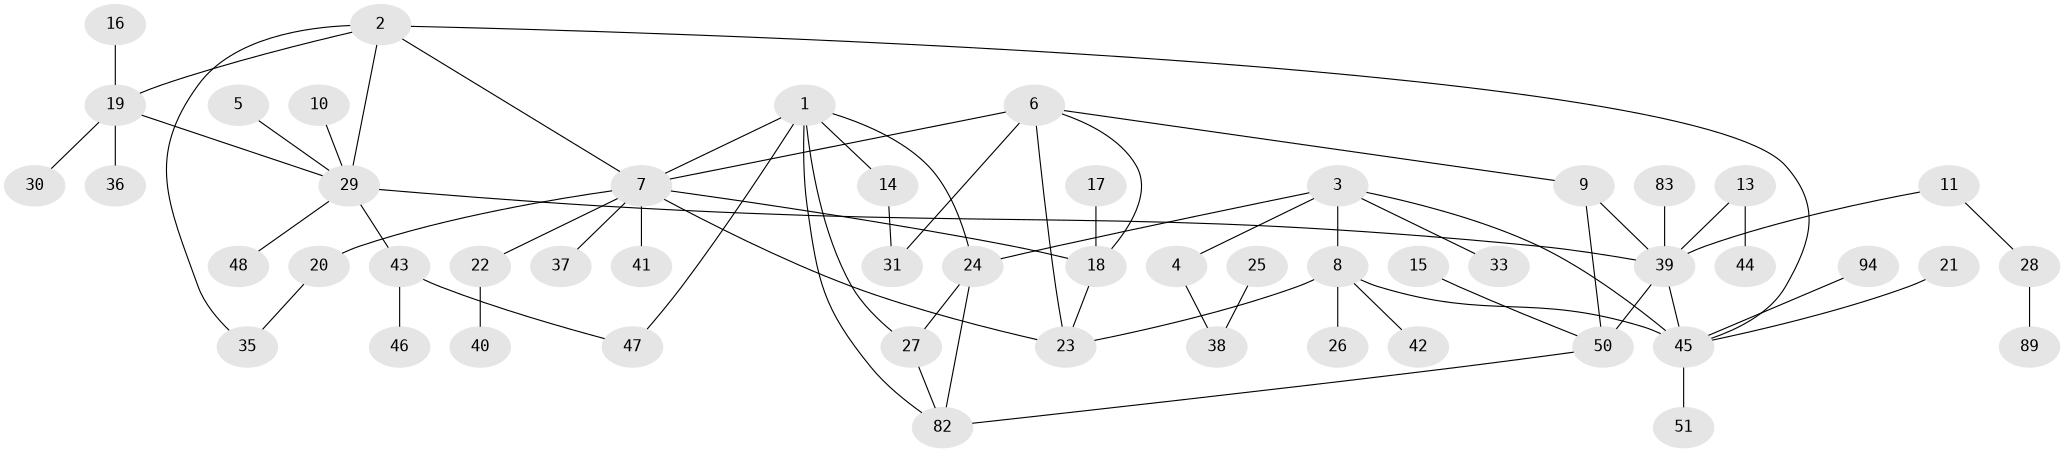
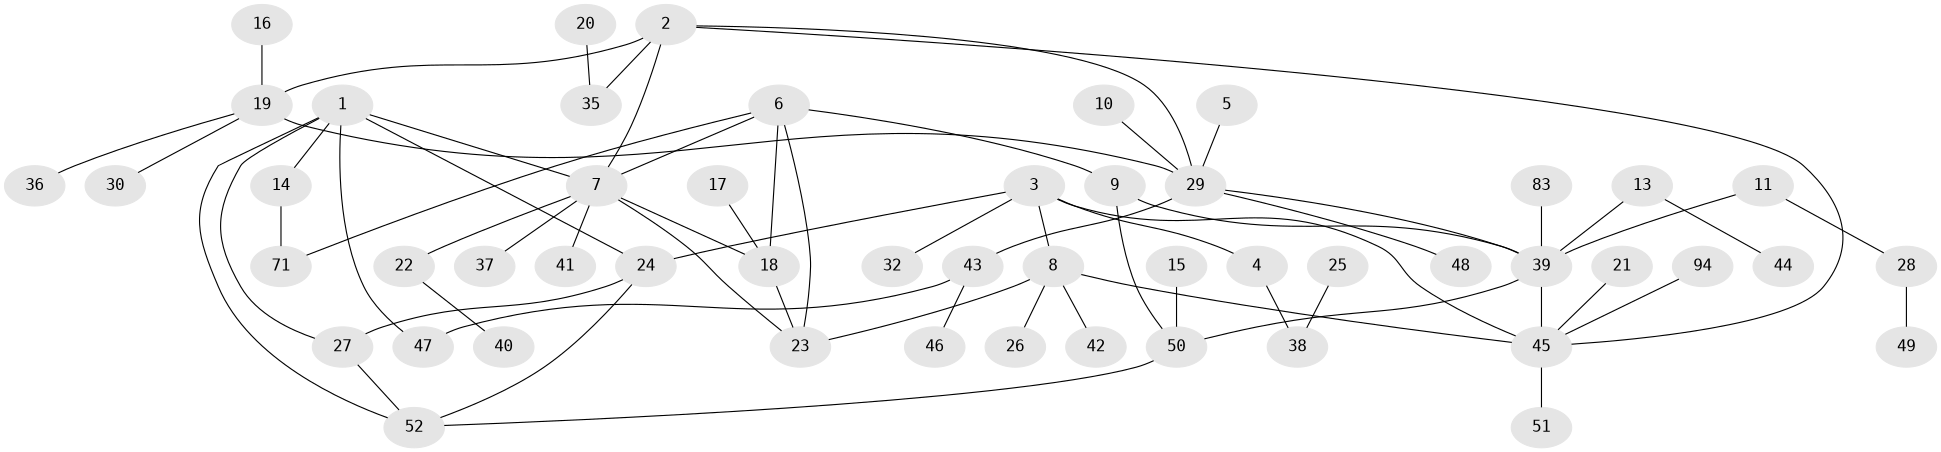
(475, 215) -> none
(892, 266) -> (281, 266)
(1499, 266) -> (892, 266)
(2030, 347) -> (1906, 347)
(943, 428) -> (414, 428)
